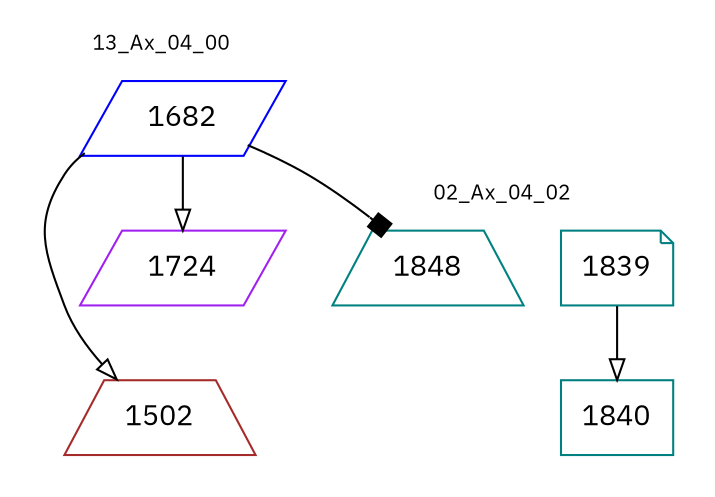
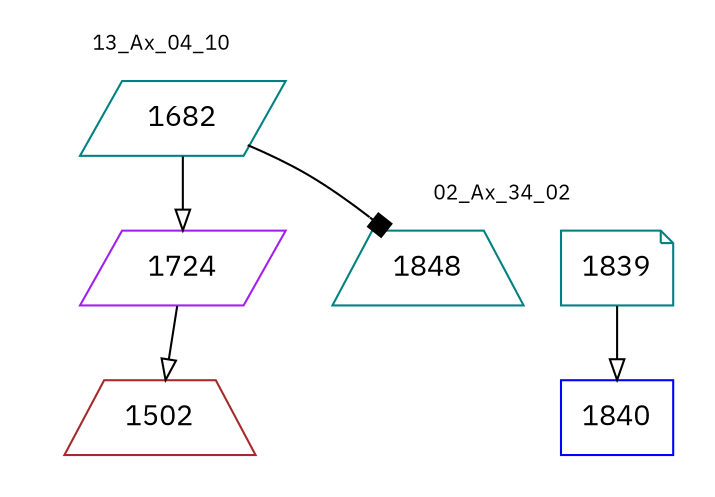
(162, 45) -> (162, 45)
(183, 118) -> (183, 118)
(503, 194) -> (503, 194)
(49, 259) -> (173, 333)
(617, 418) -> (617, 418)
